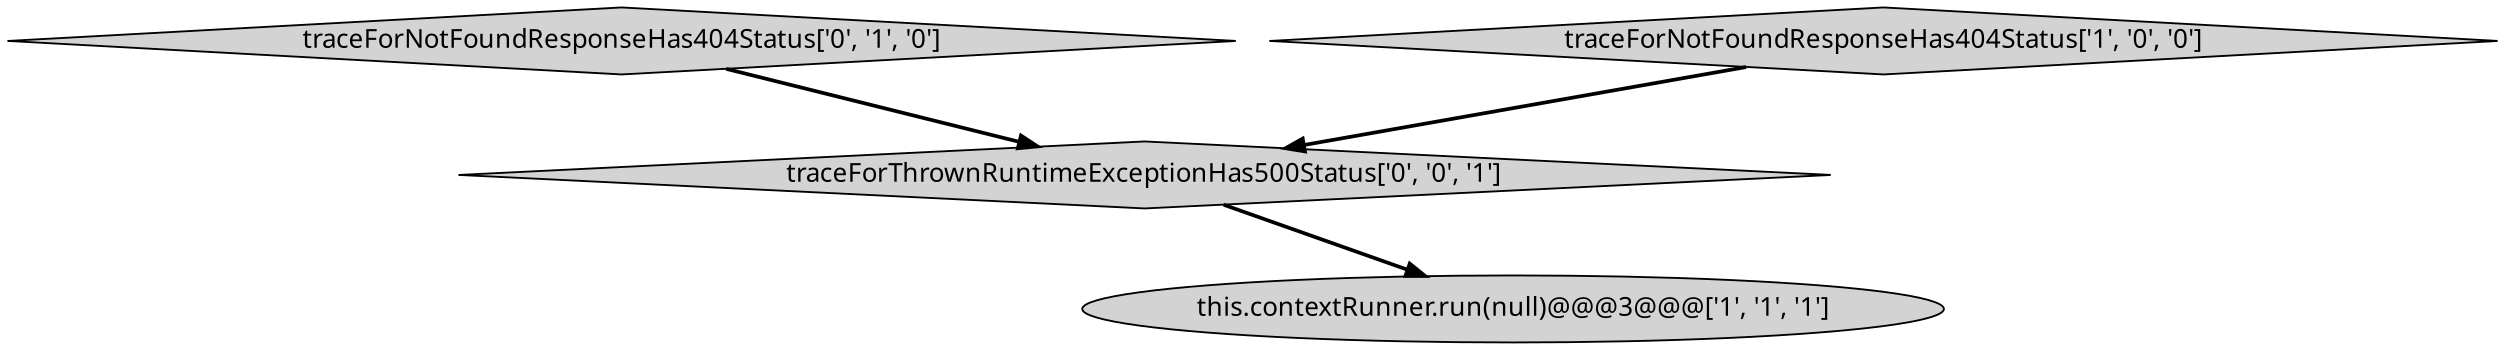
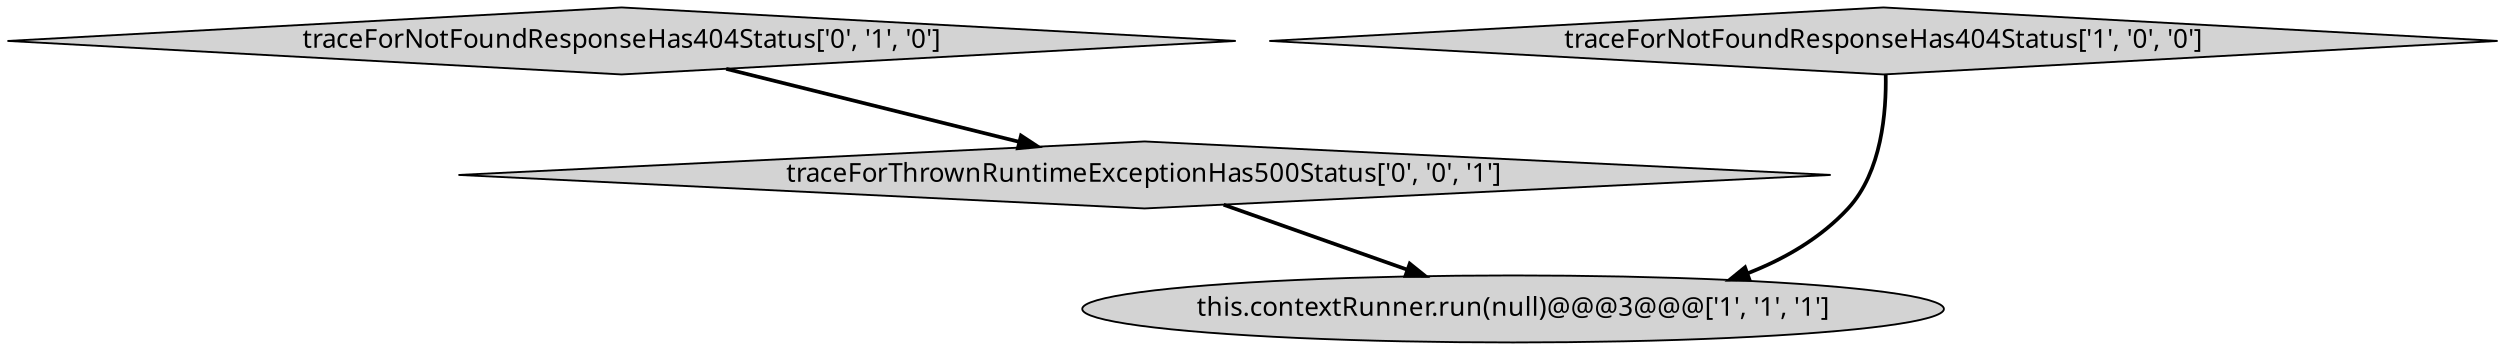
(1525, 106) -> (1855, 200)
